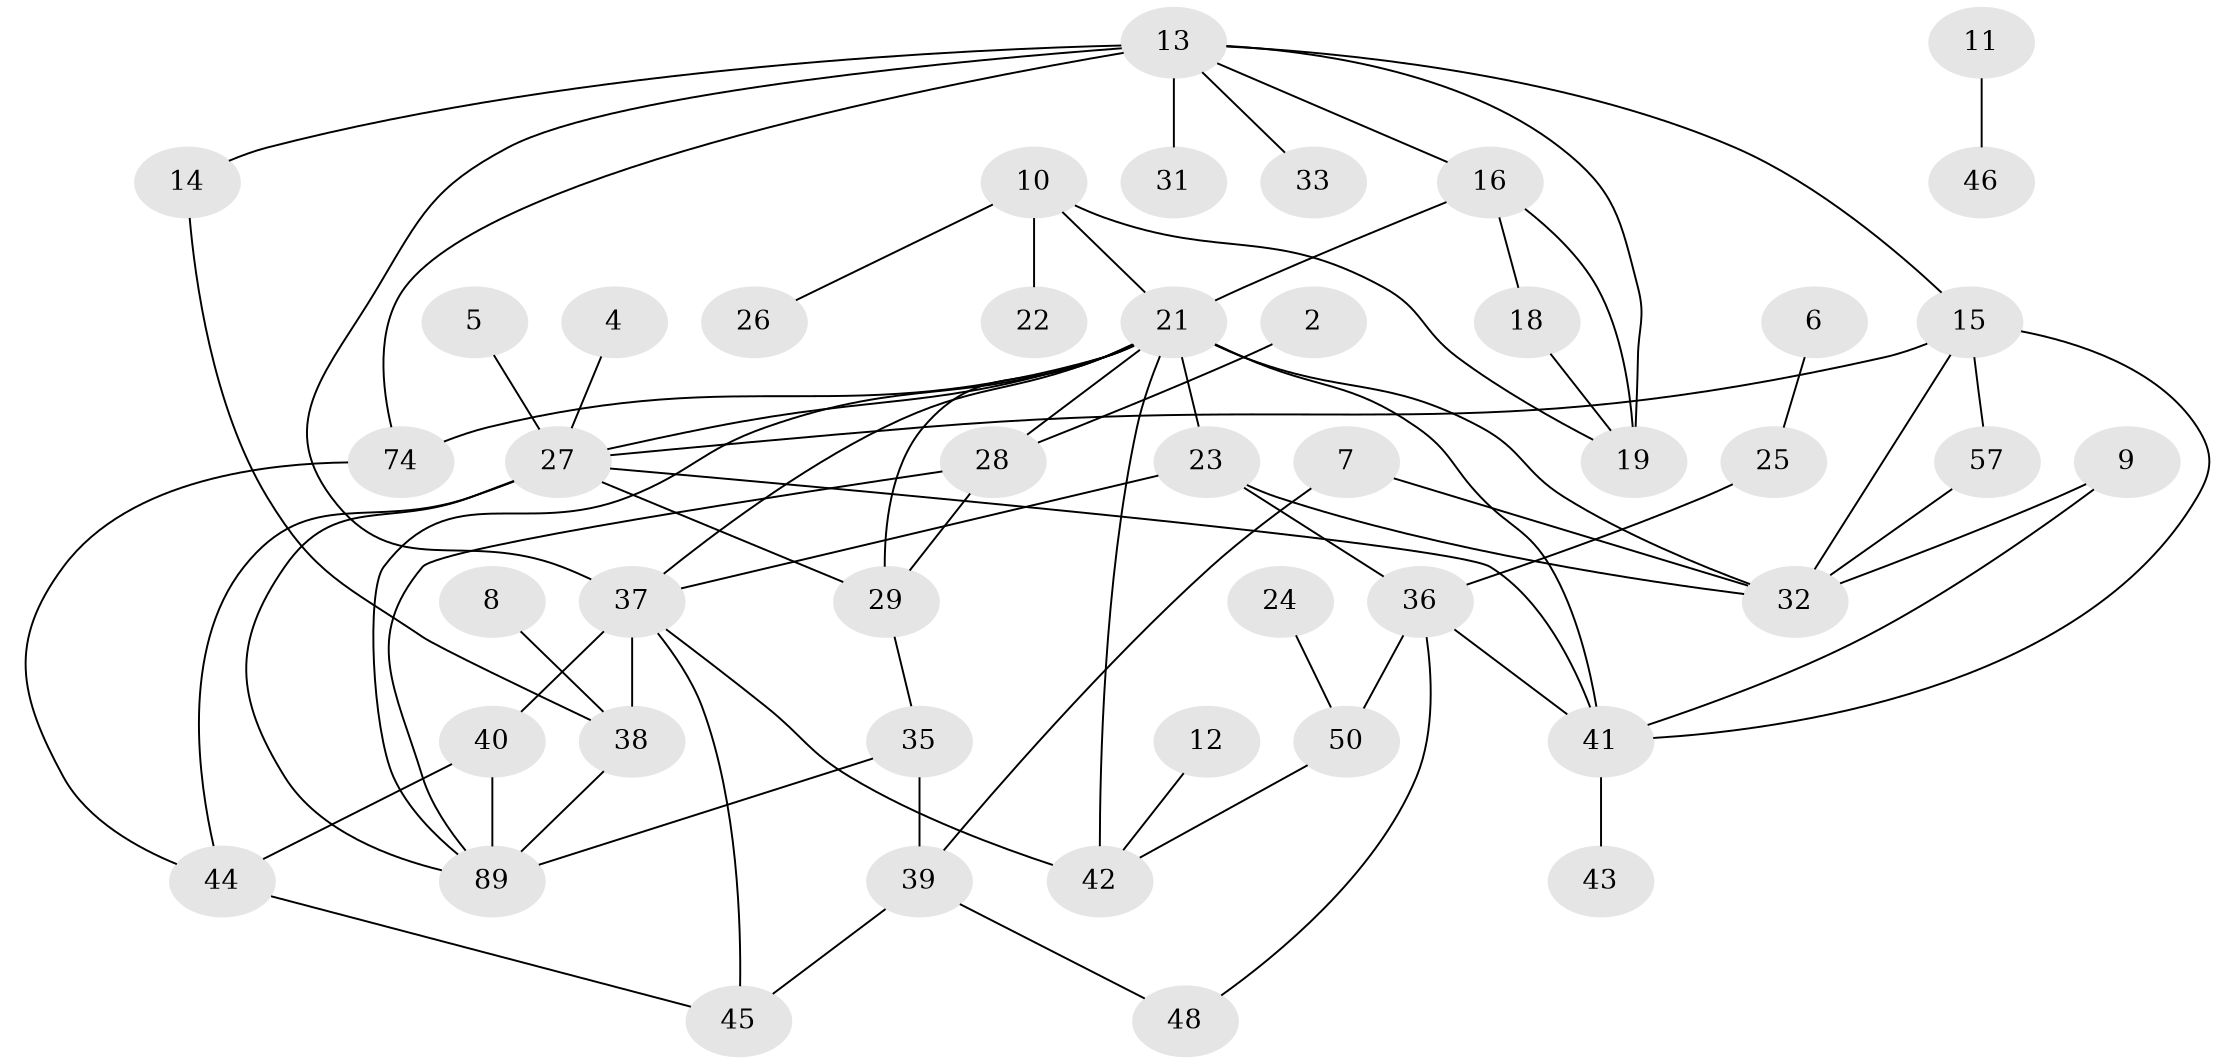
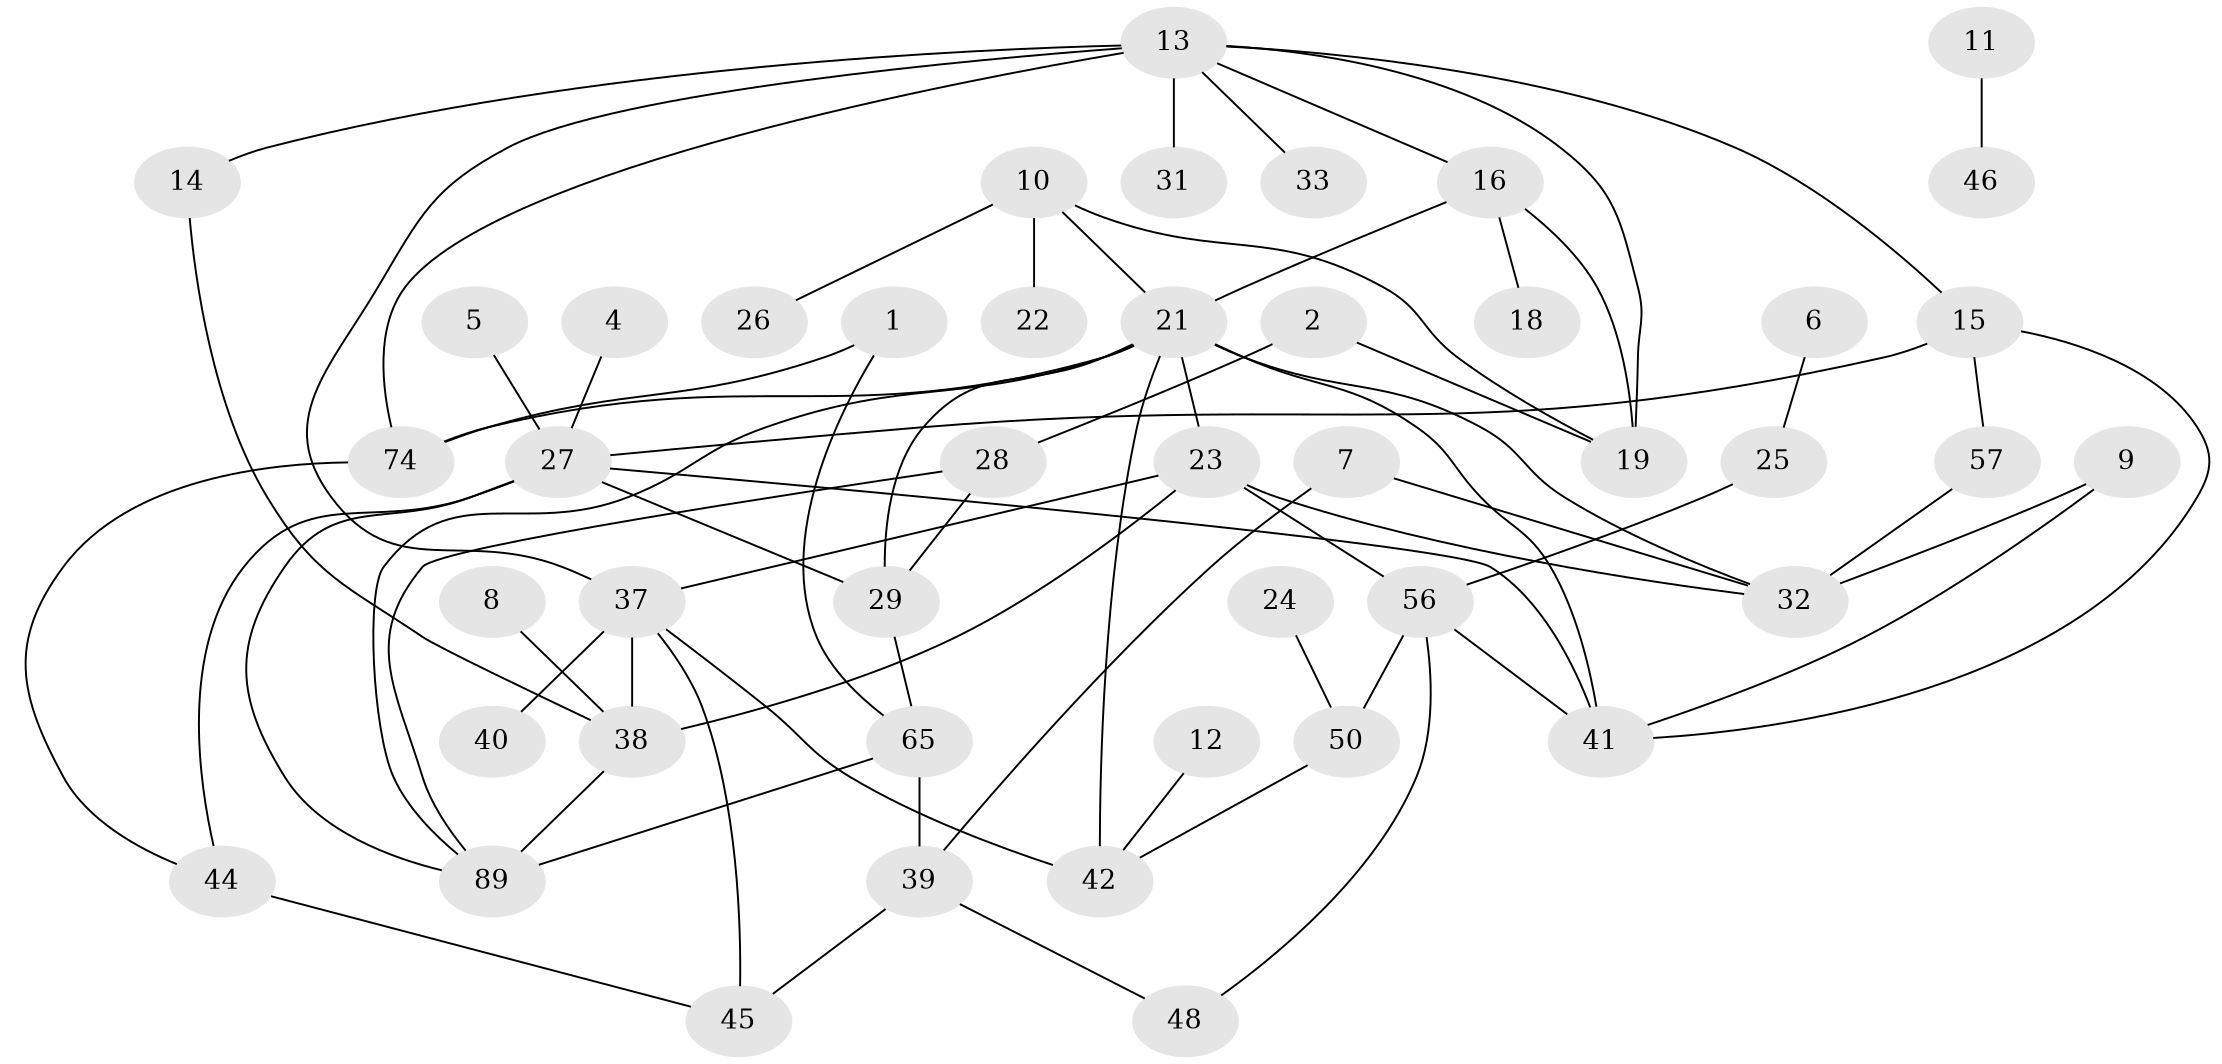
none -> (894, 322)
(1084, 392) -> none
(1581, 392) -> (1474, 392)
(919, 412) -> none
(752, 420) -> none
(1883, 462) -> none
(1420, 602) -> (1420, 602)
none -> (944, 642)
(920, 742) -> (920, 742)
(358, 812) -> none
(492, 812) -> none
(1601, 882) -> none
